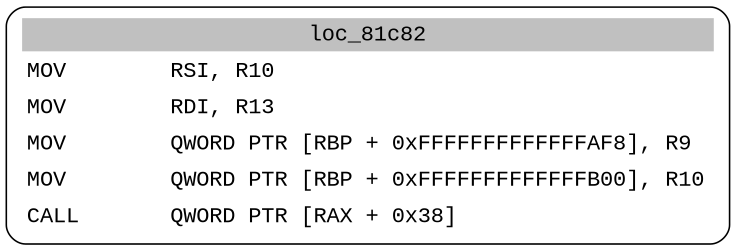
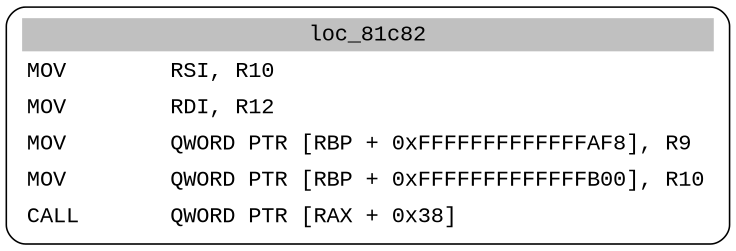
(151, 107) -> (151, 107)
